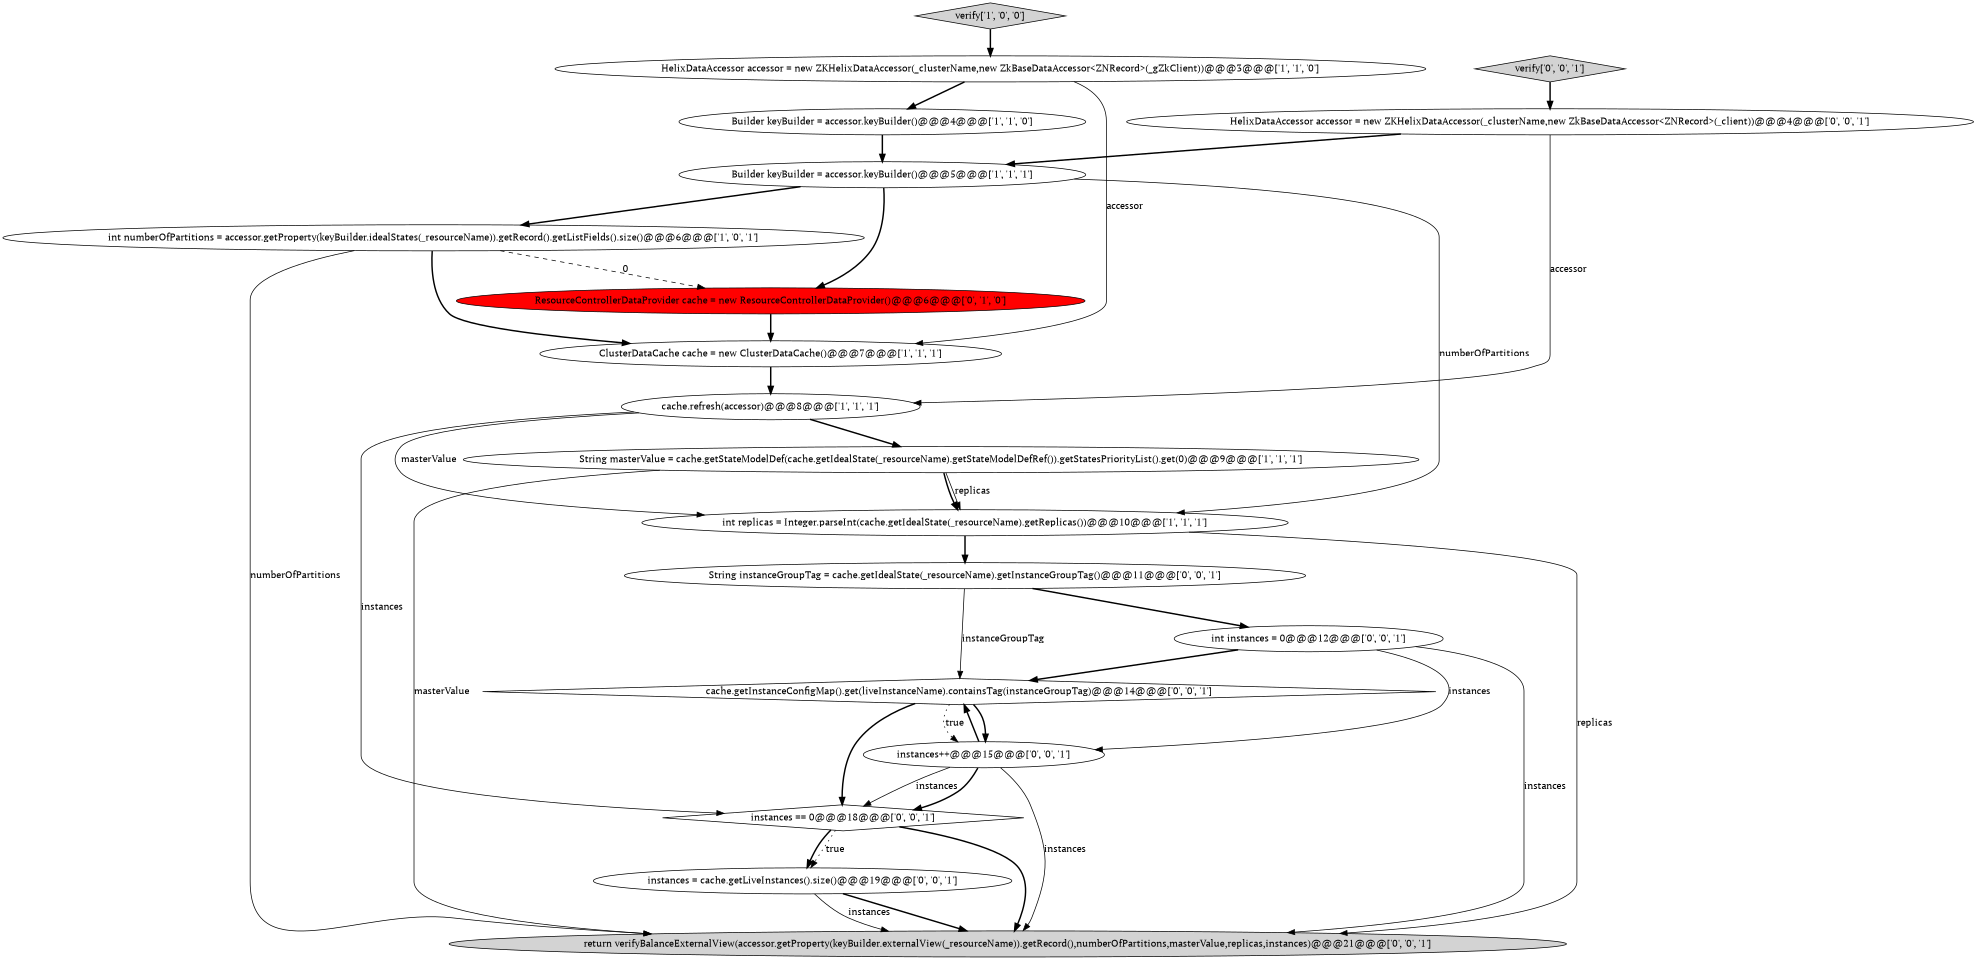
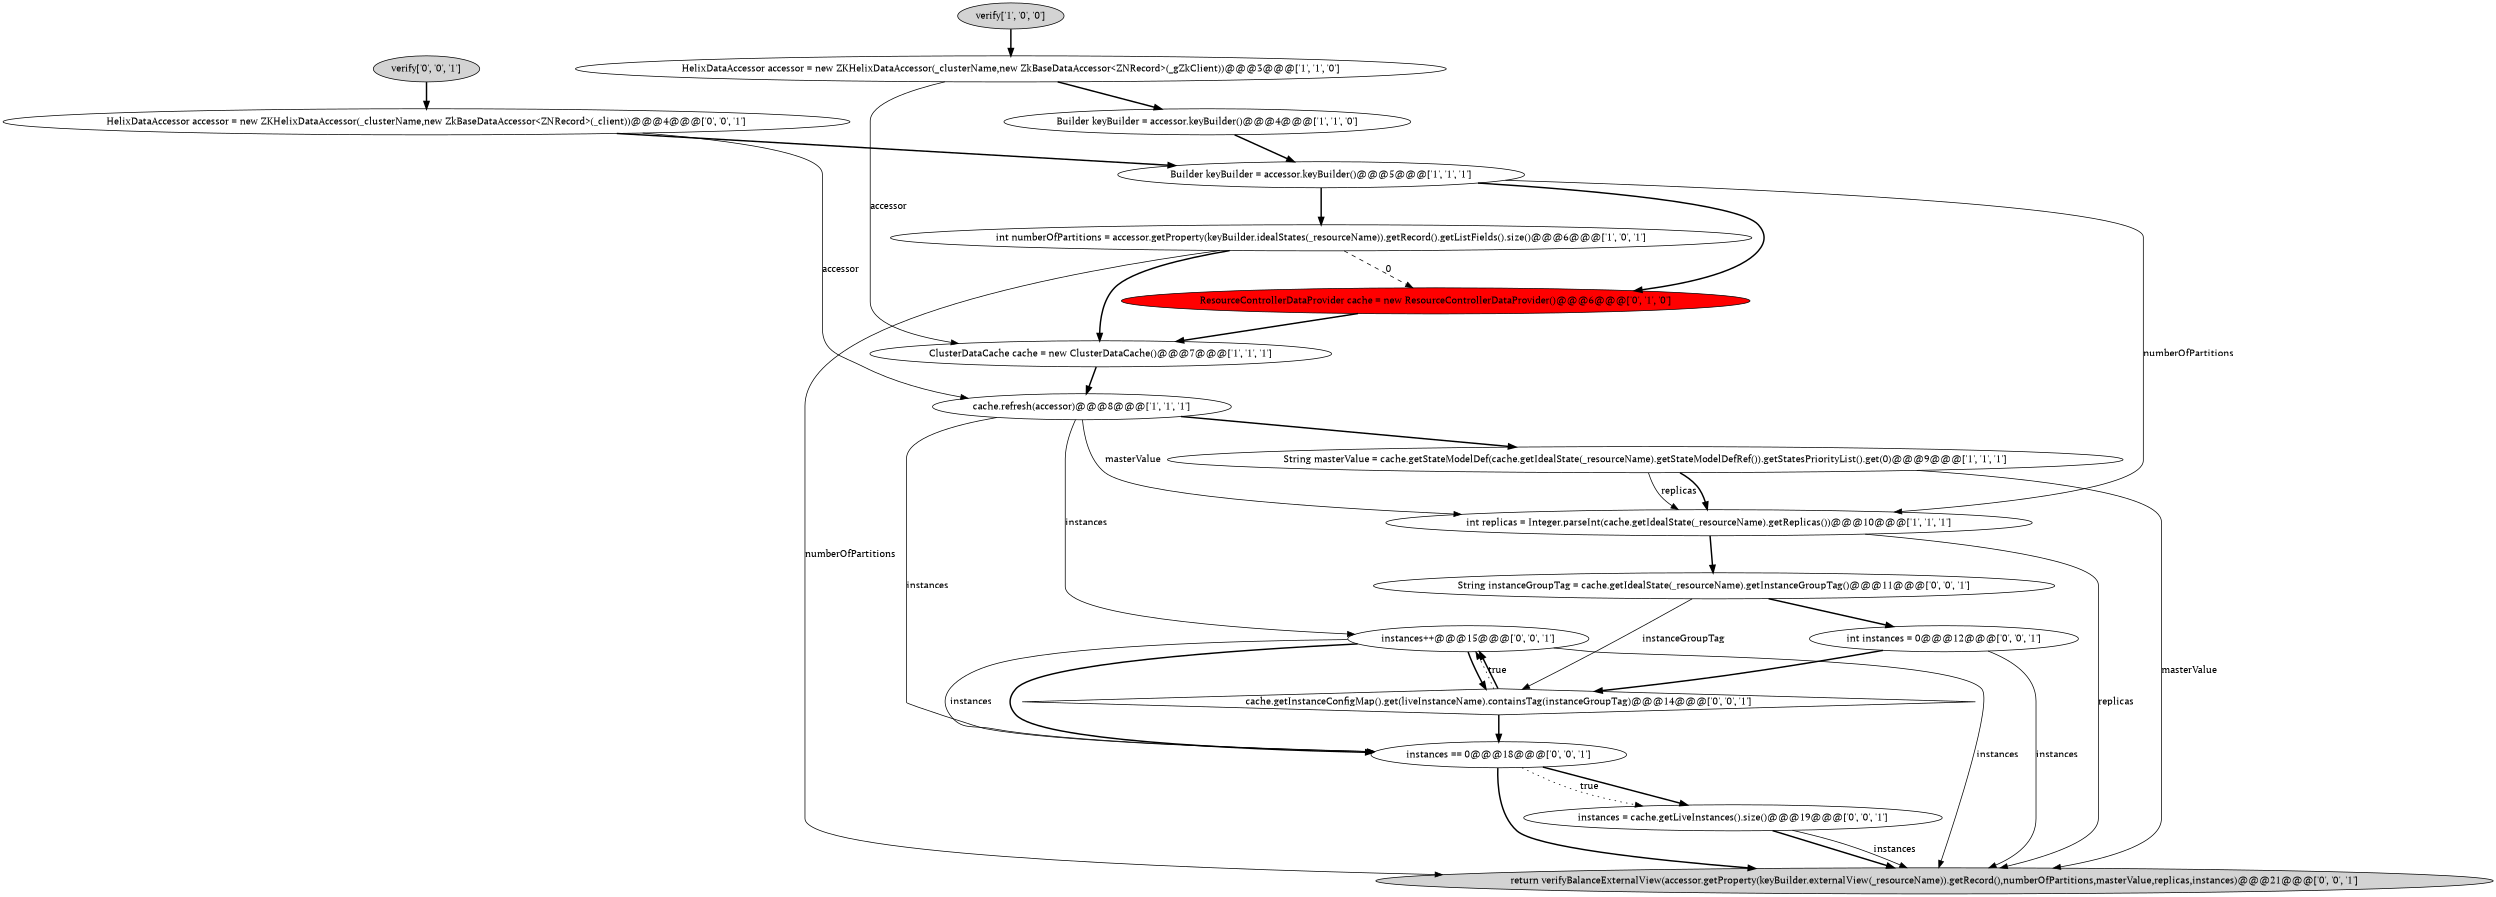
(990, 16) -> (1011, 16)
(1550, 69) -> (427, 69)
(1326, 732) -> (1119, 612)
(843, 818) -> (1499, 755)
